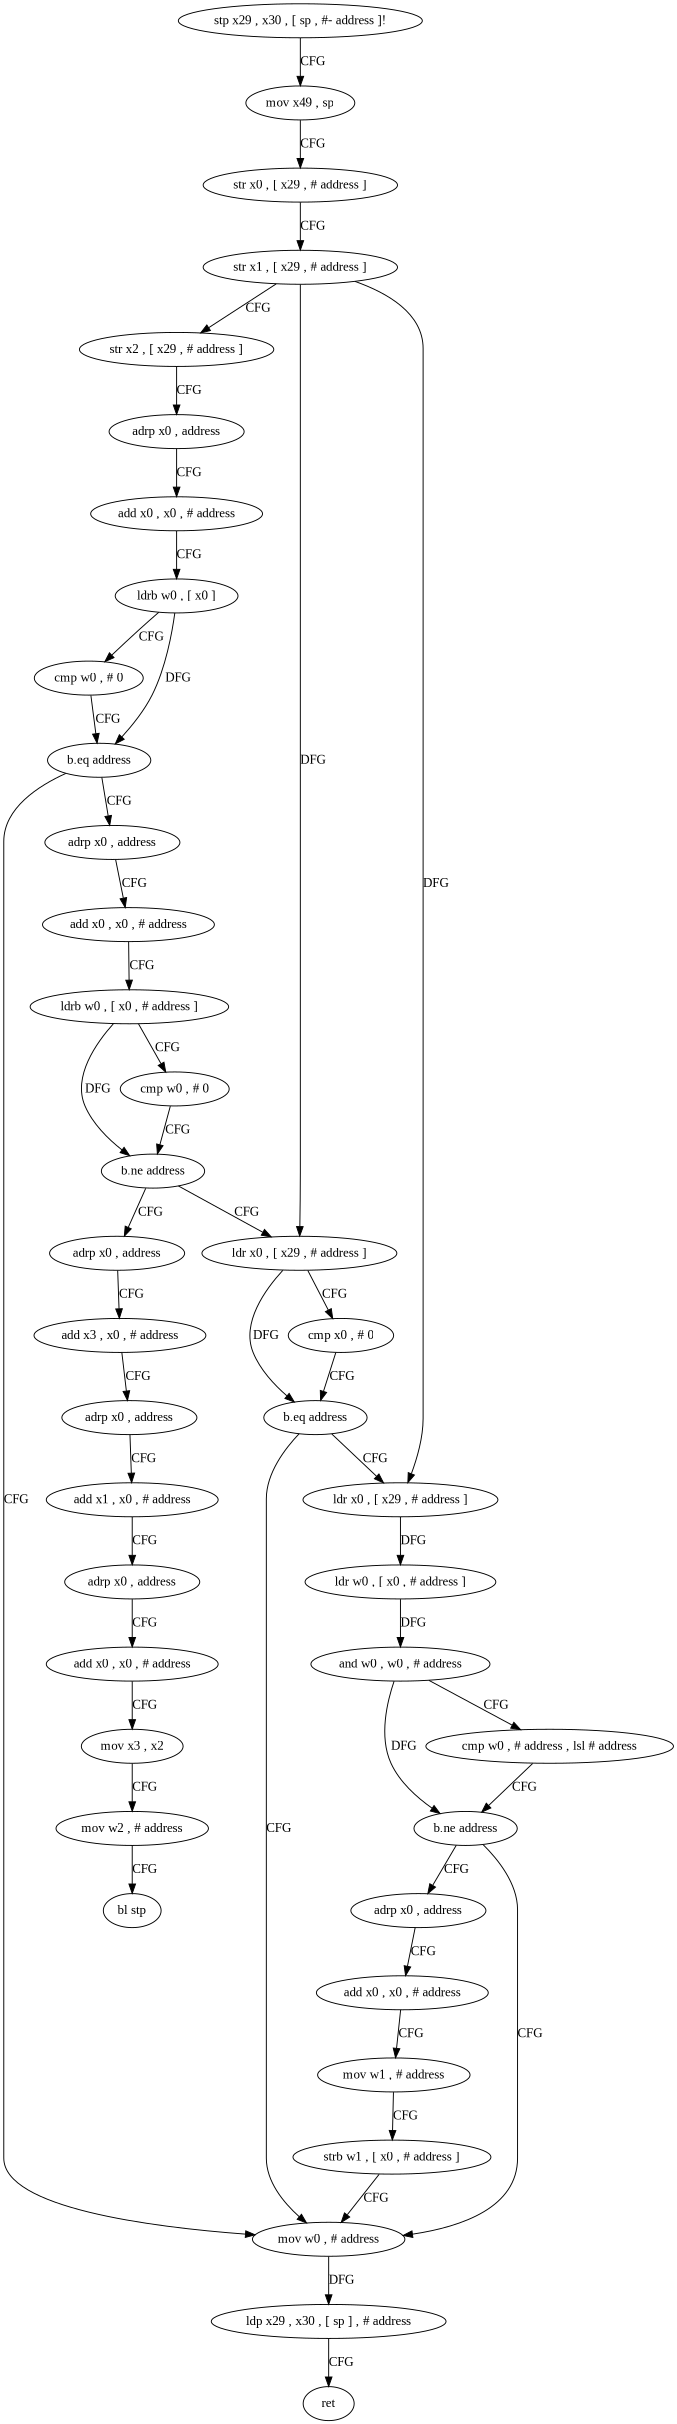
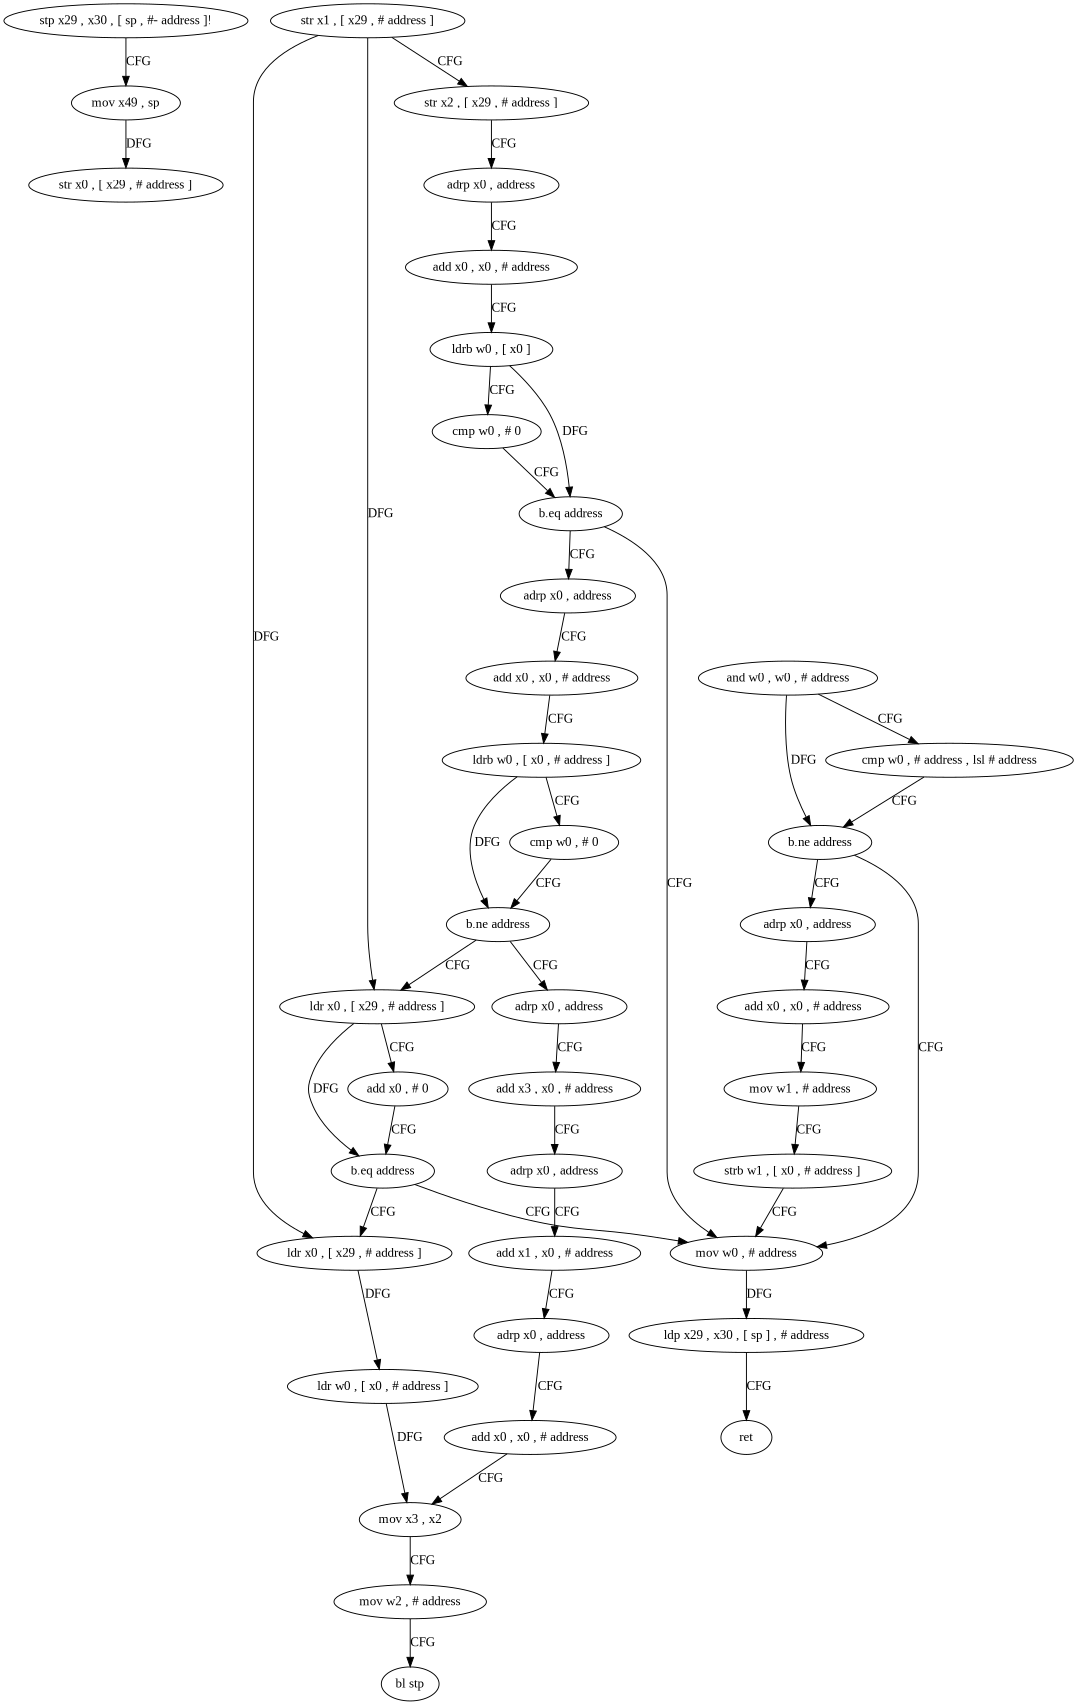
(313, 144) -> (139, 144)
(300, 221) -> none
(341, 1335) -> (398, 1089)
(400, 1618) -> (396, 1448)
